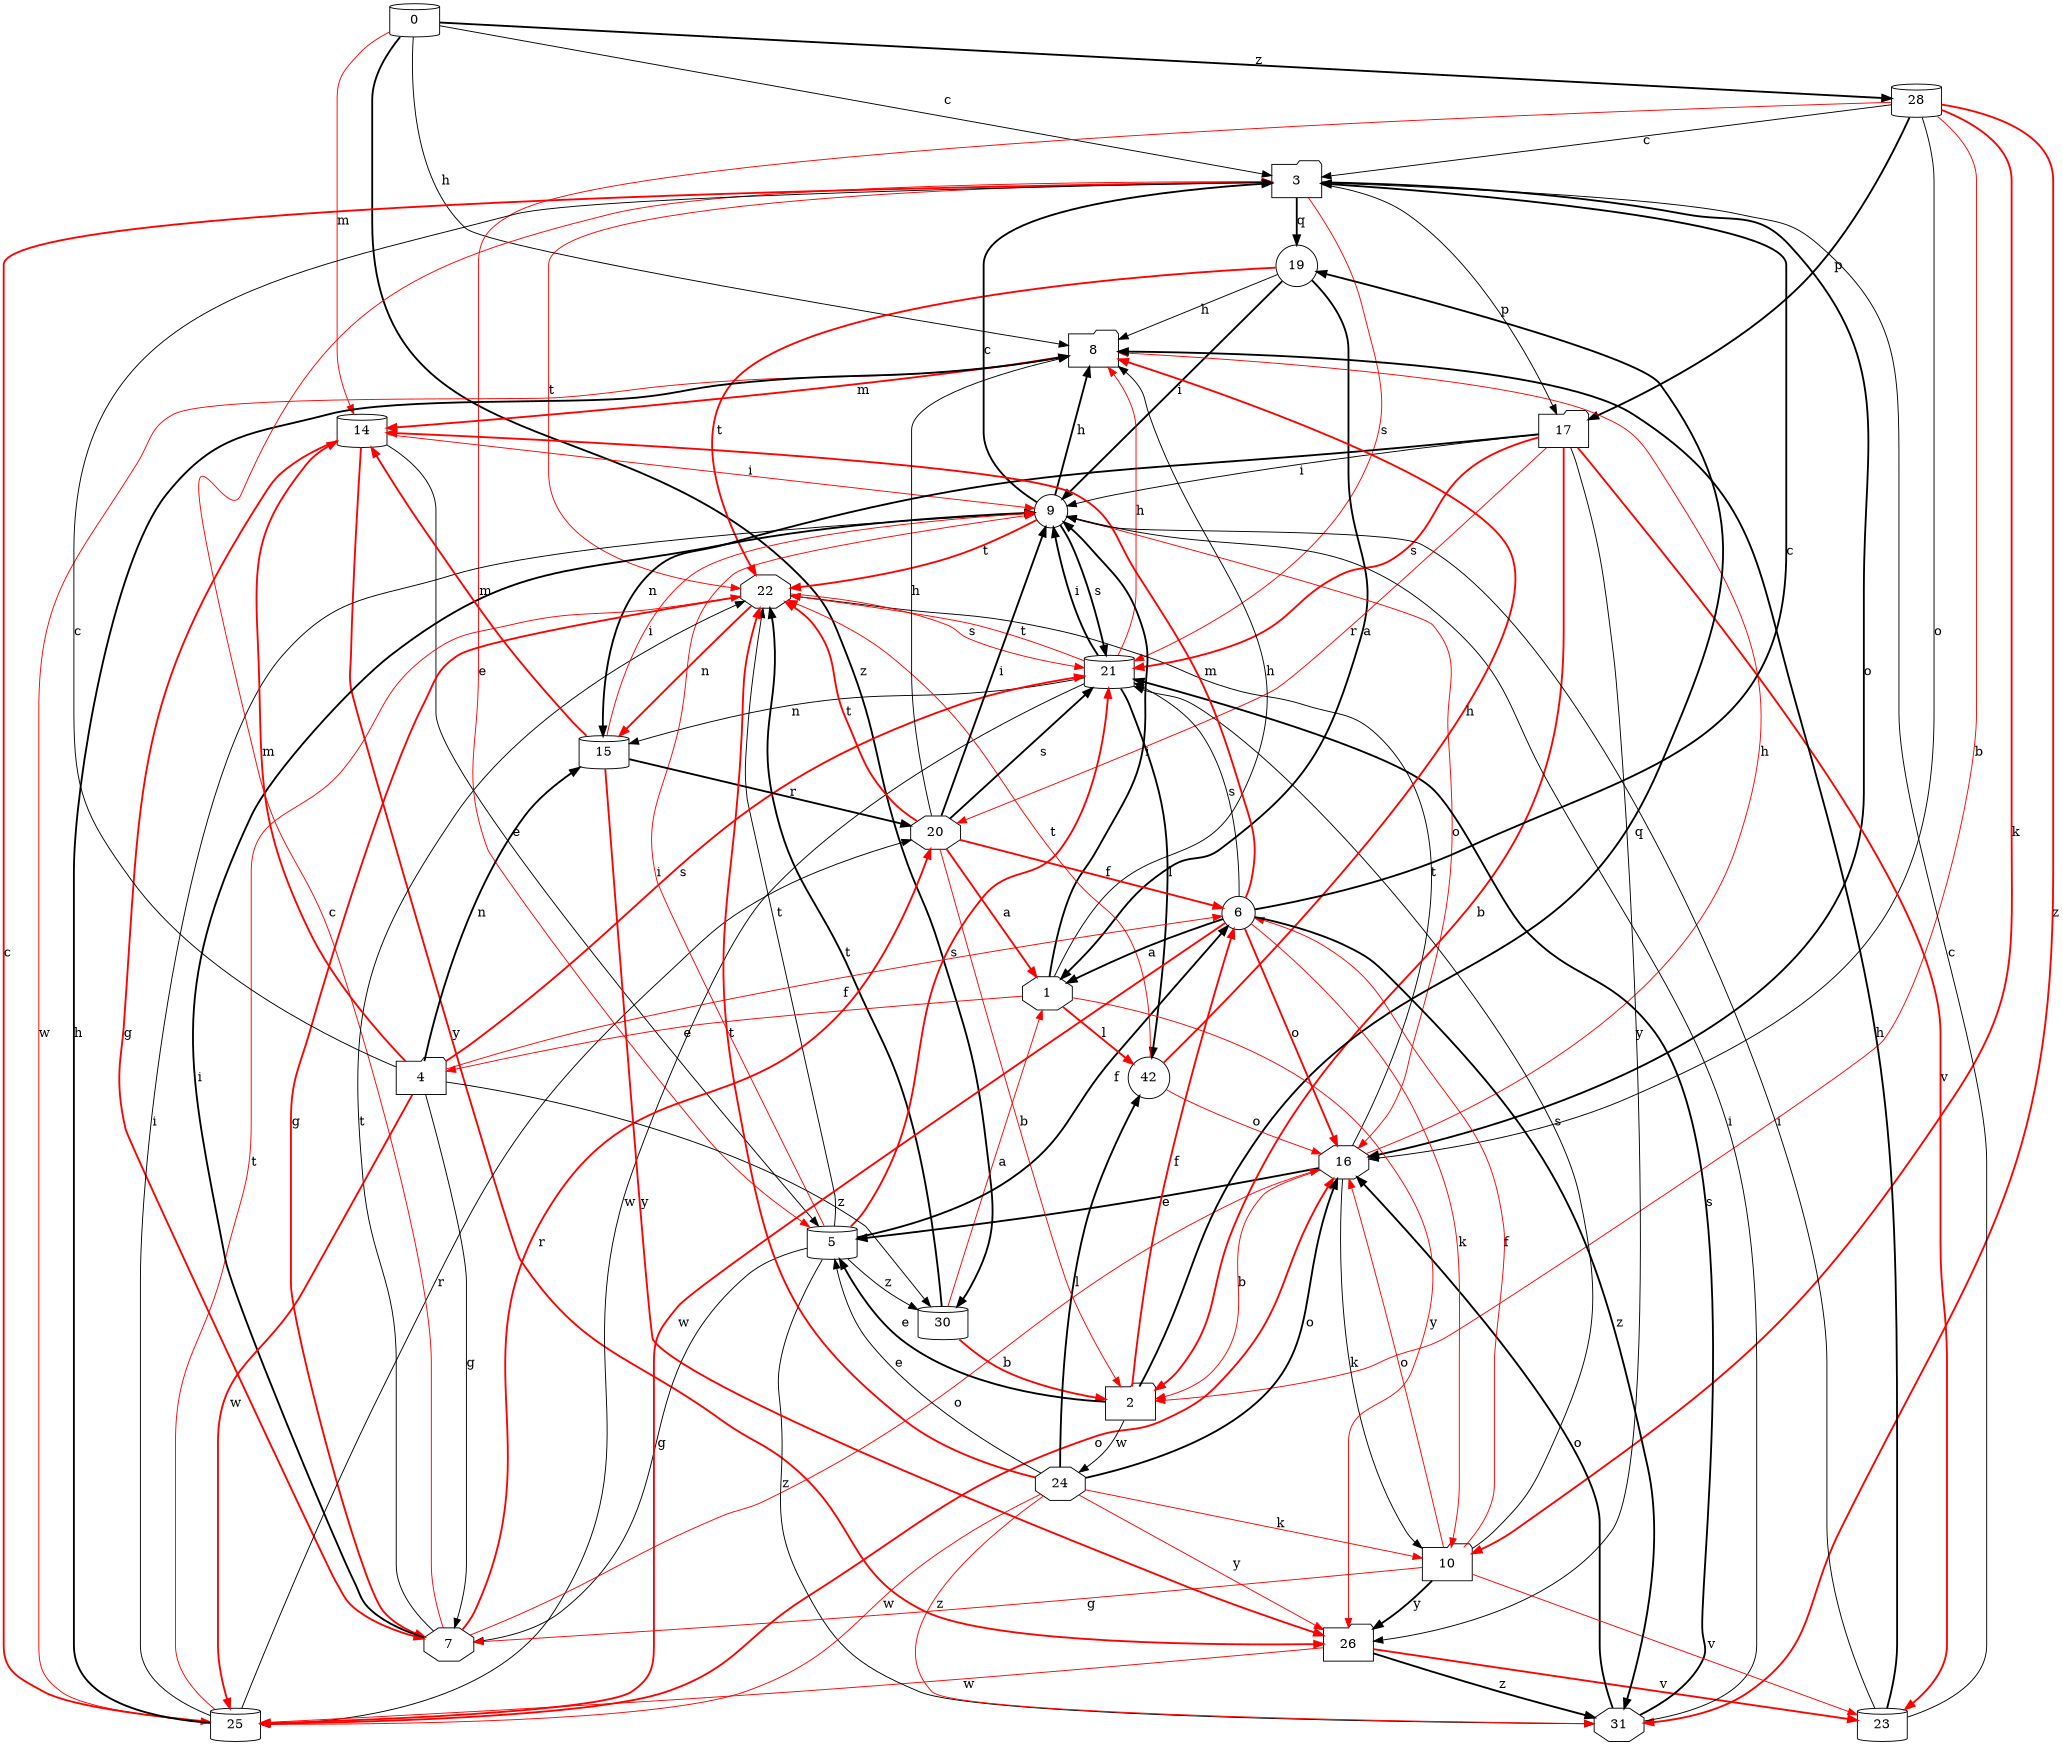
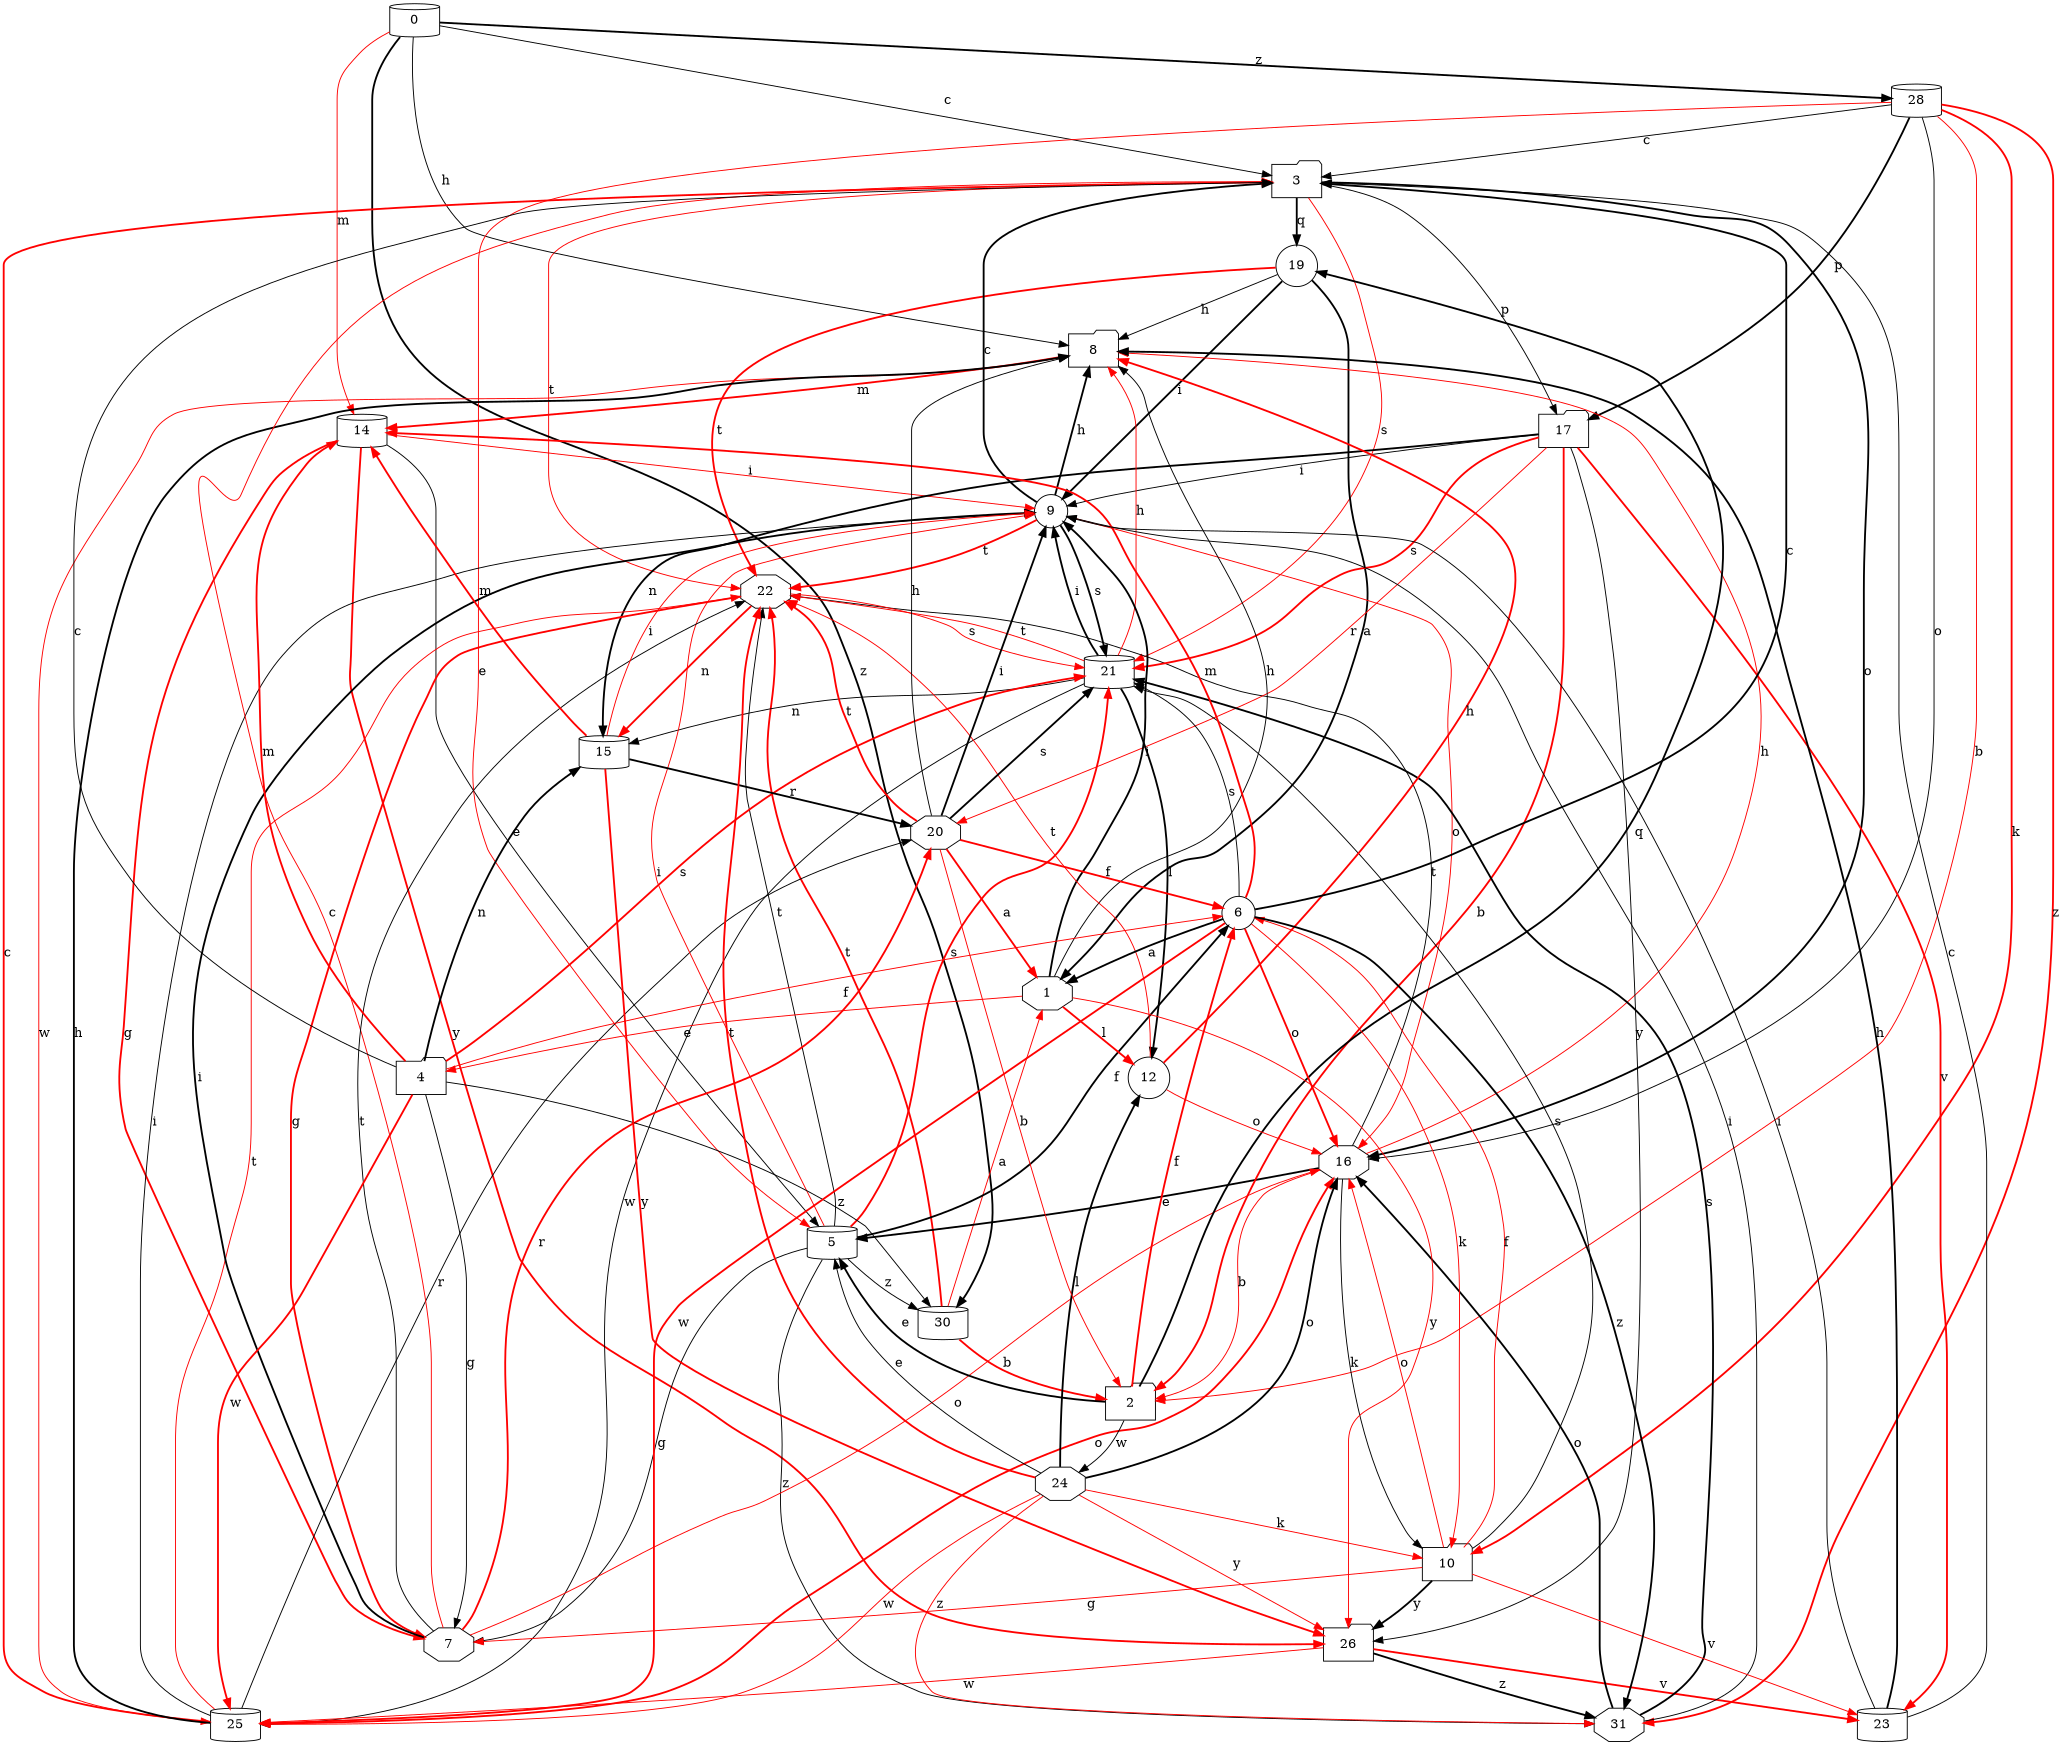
(845, 961) -> (845, 961)
(1149, 1078) -> (1149, 1078)
